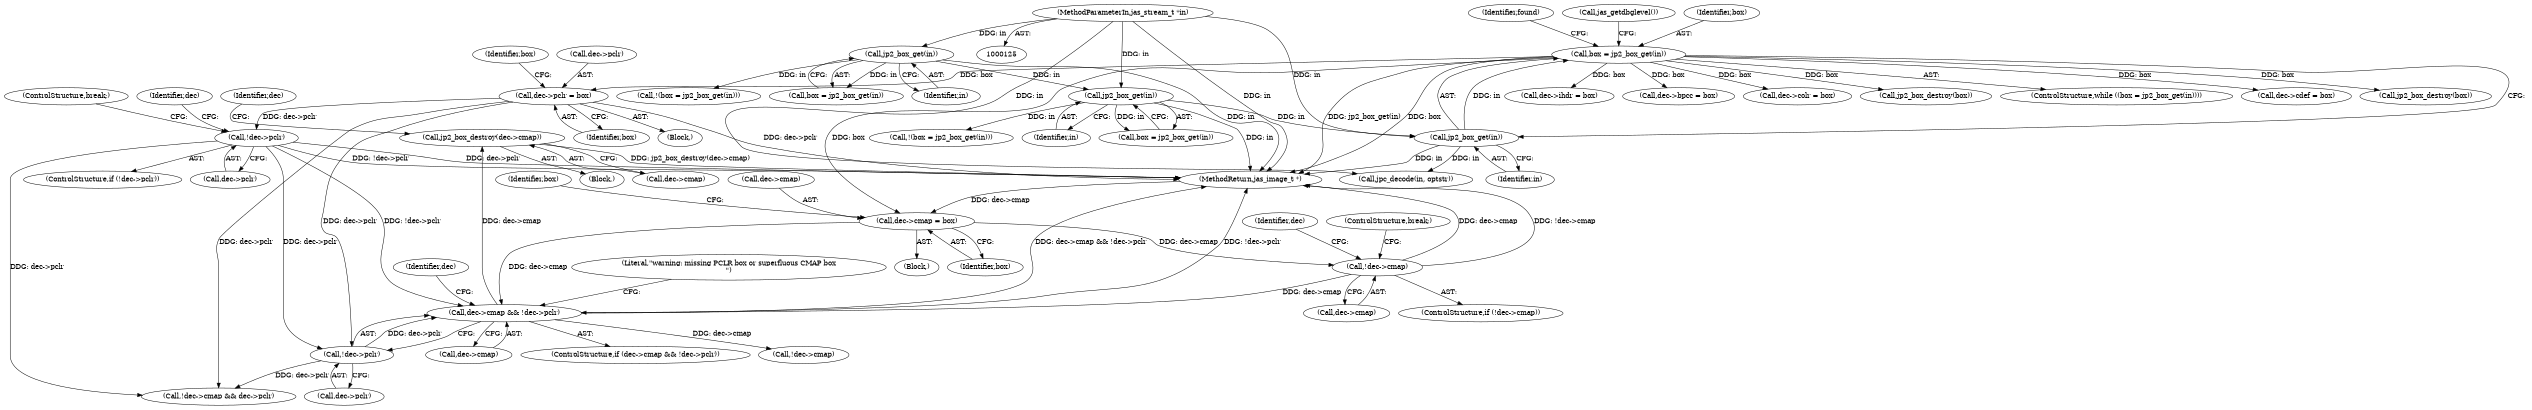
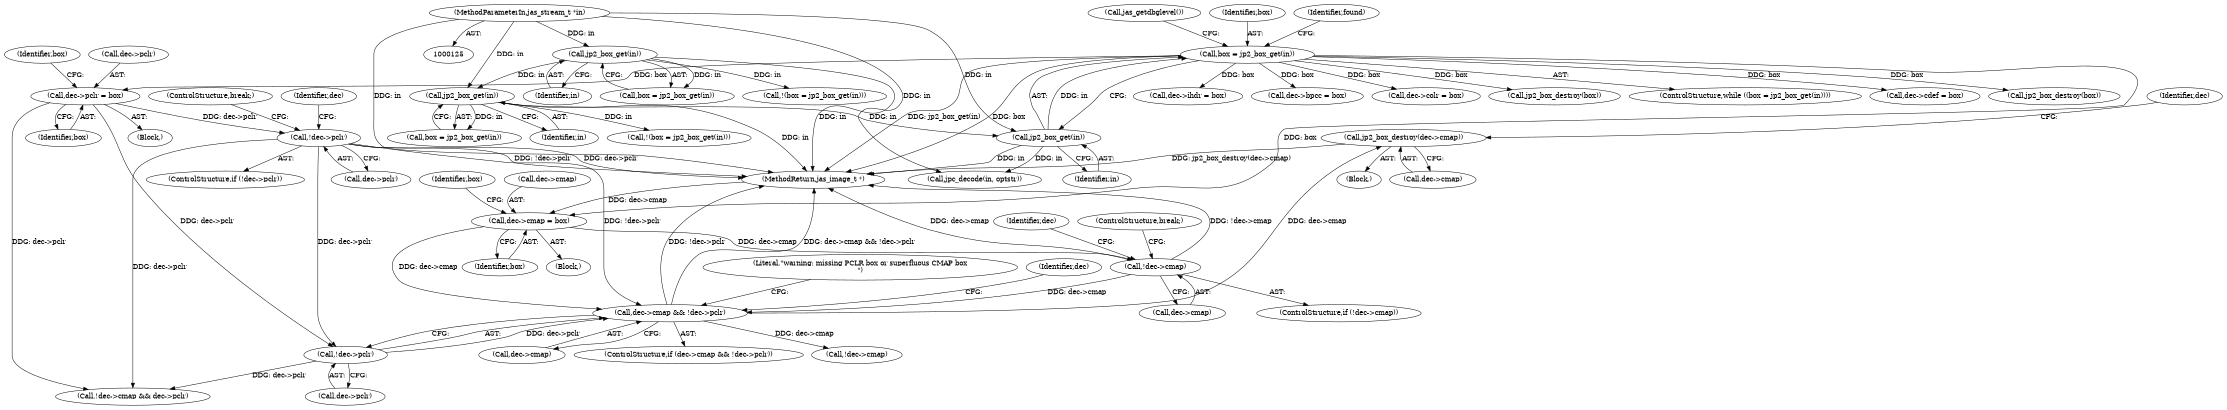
(924, 168) -> none
